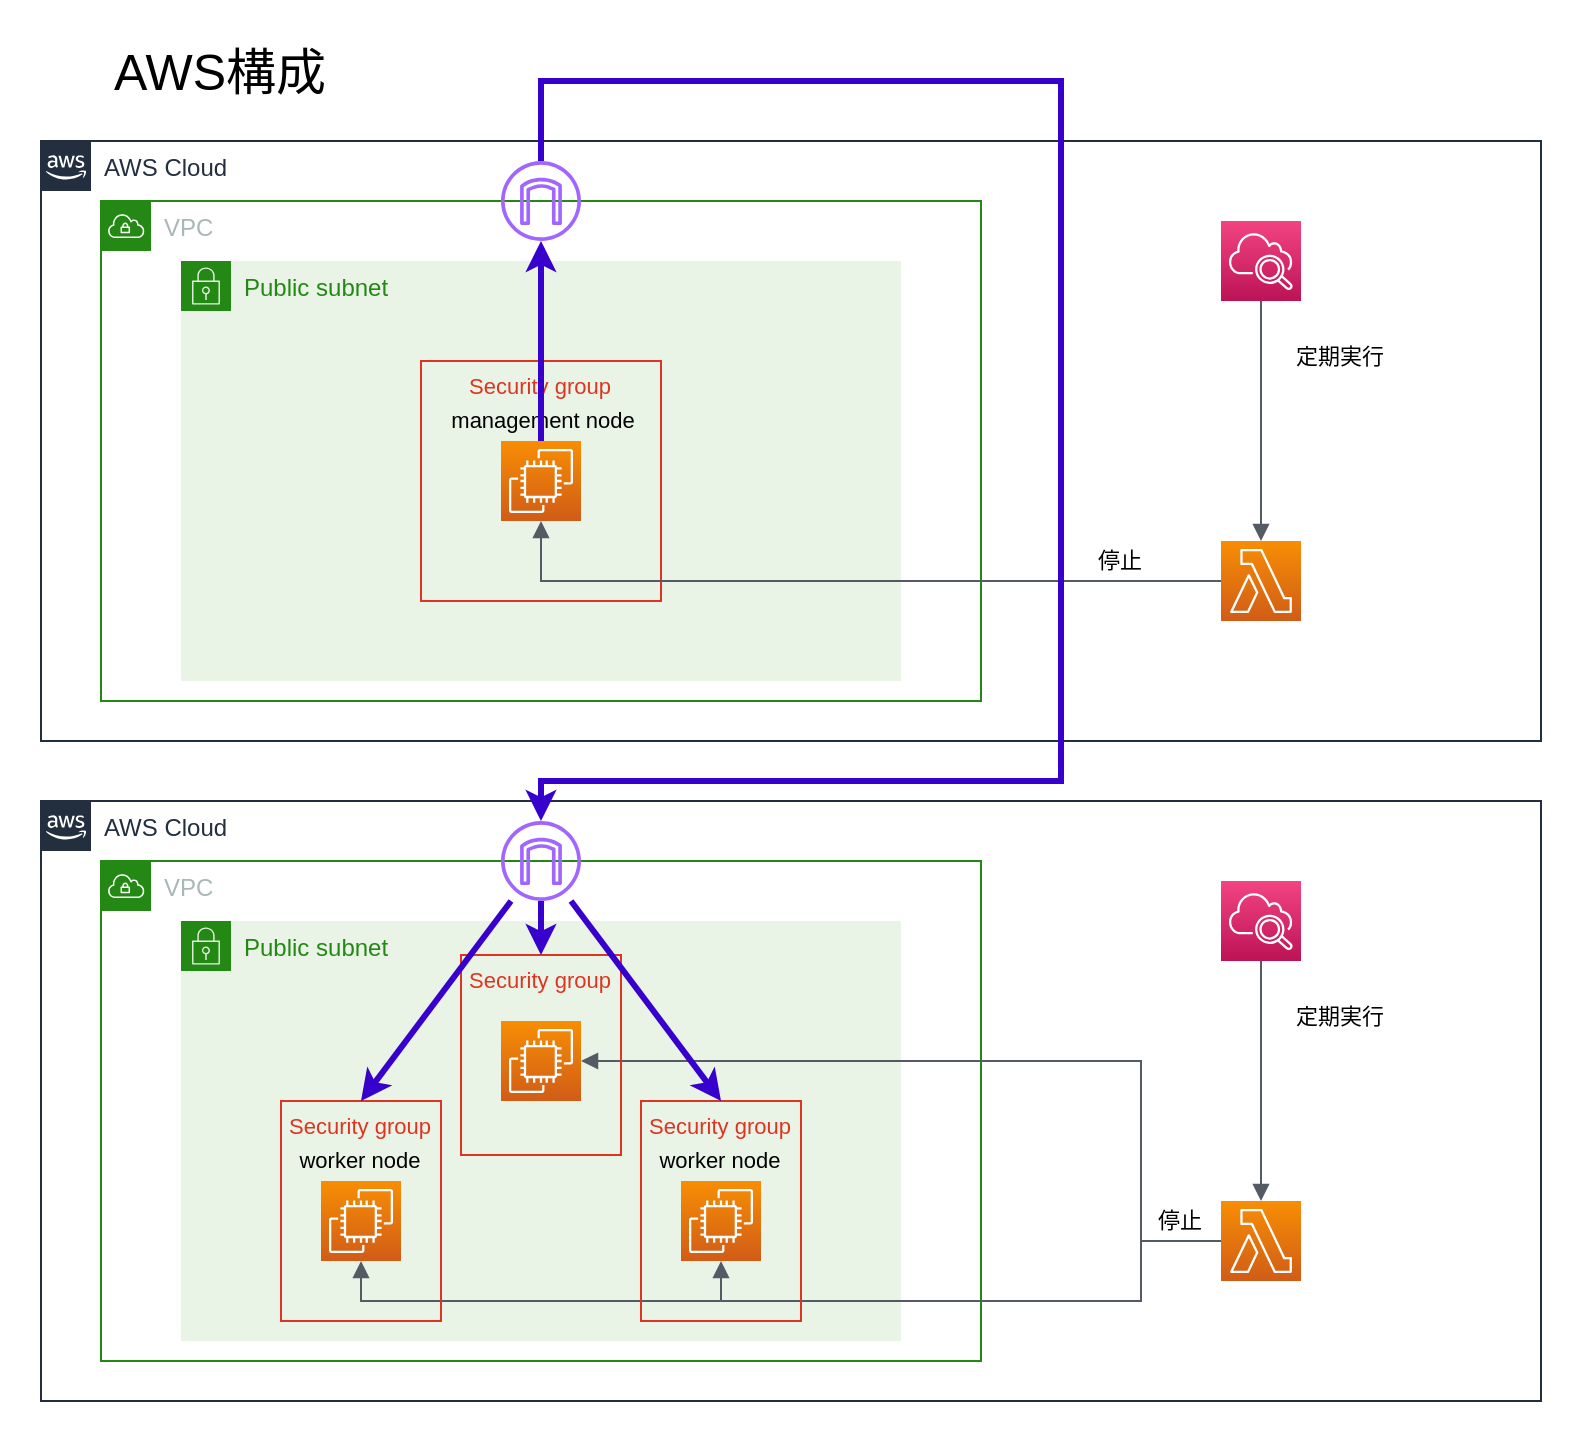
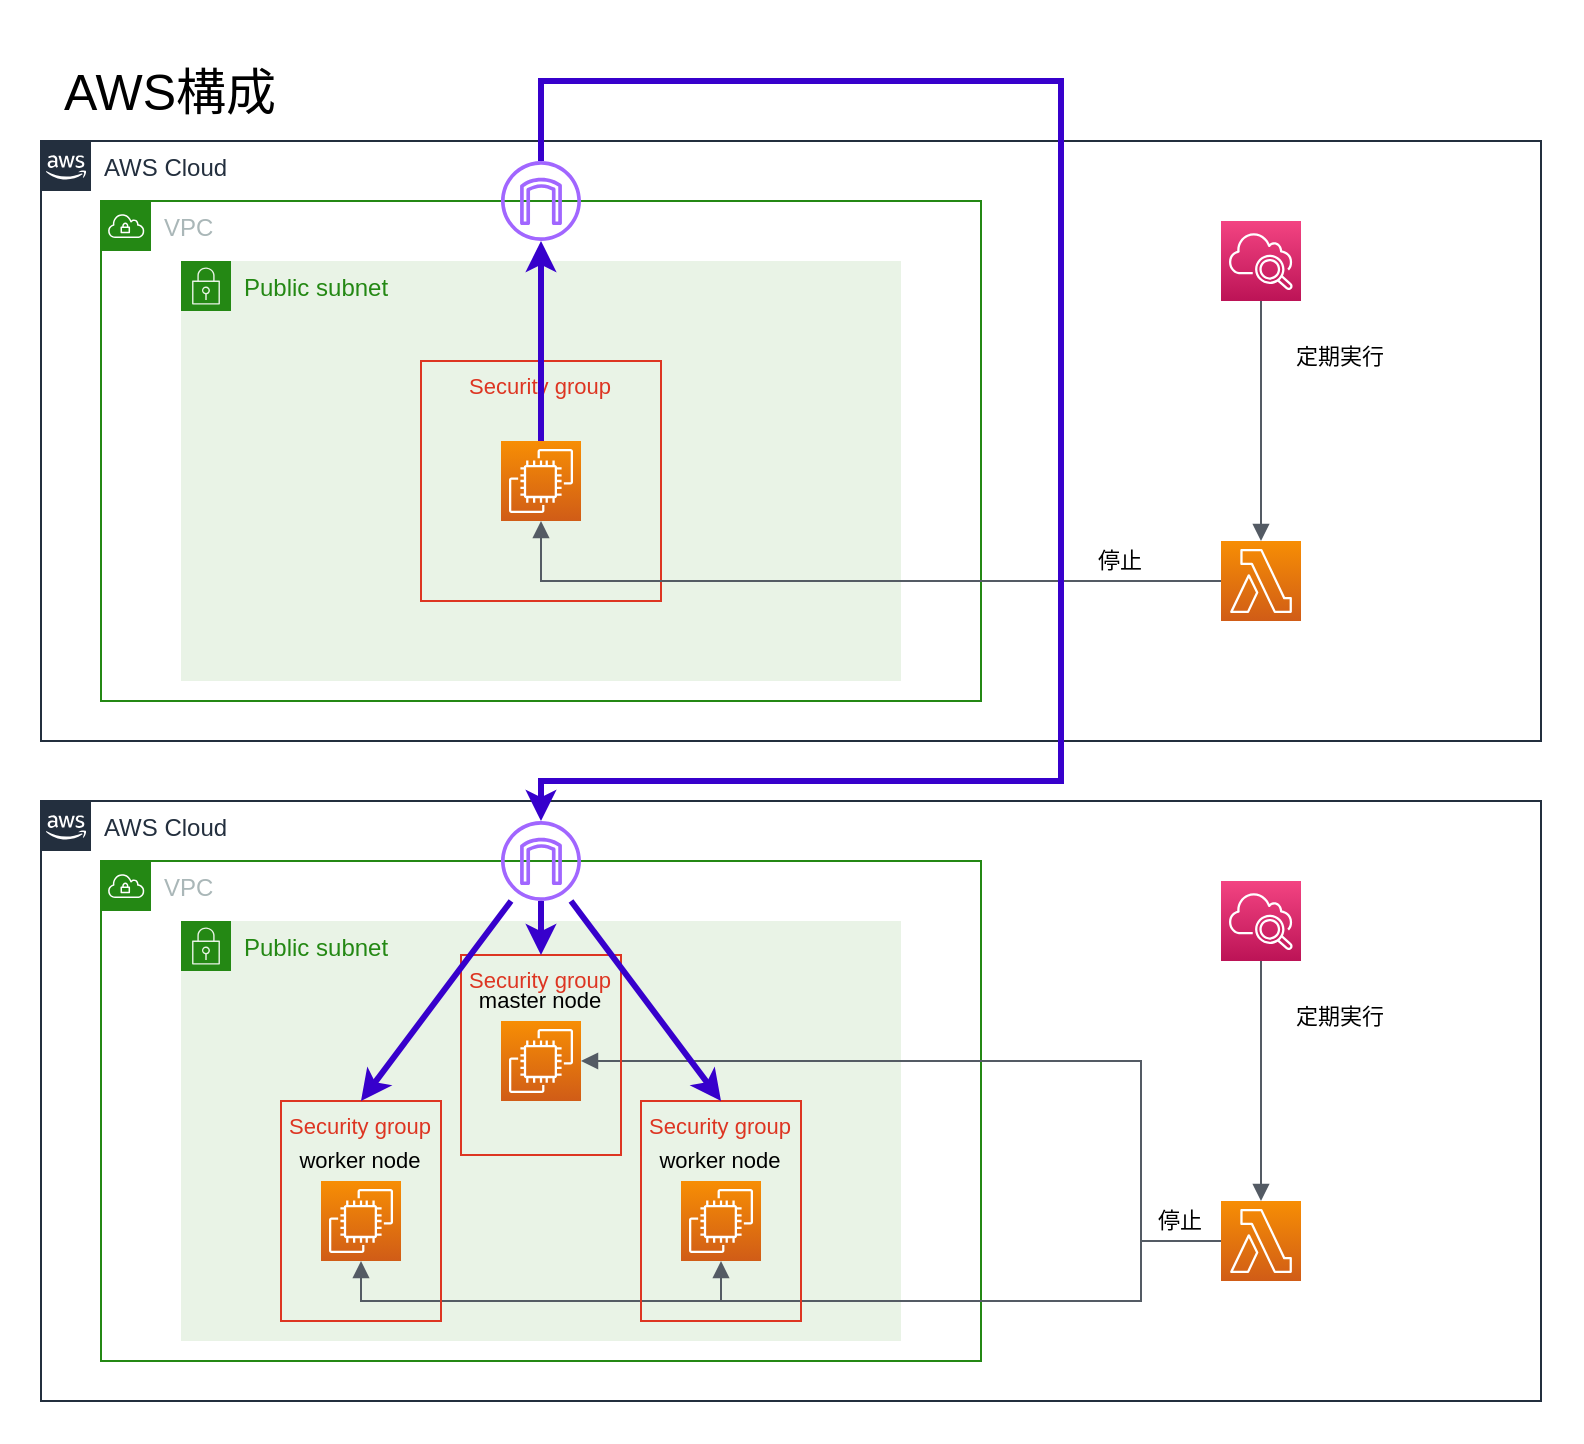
(221, 71) -> (171, 91)
(541, 421) -> none
none -> (541, 1001)
